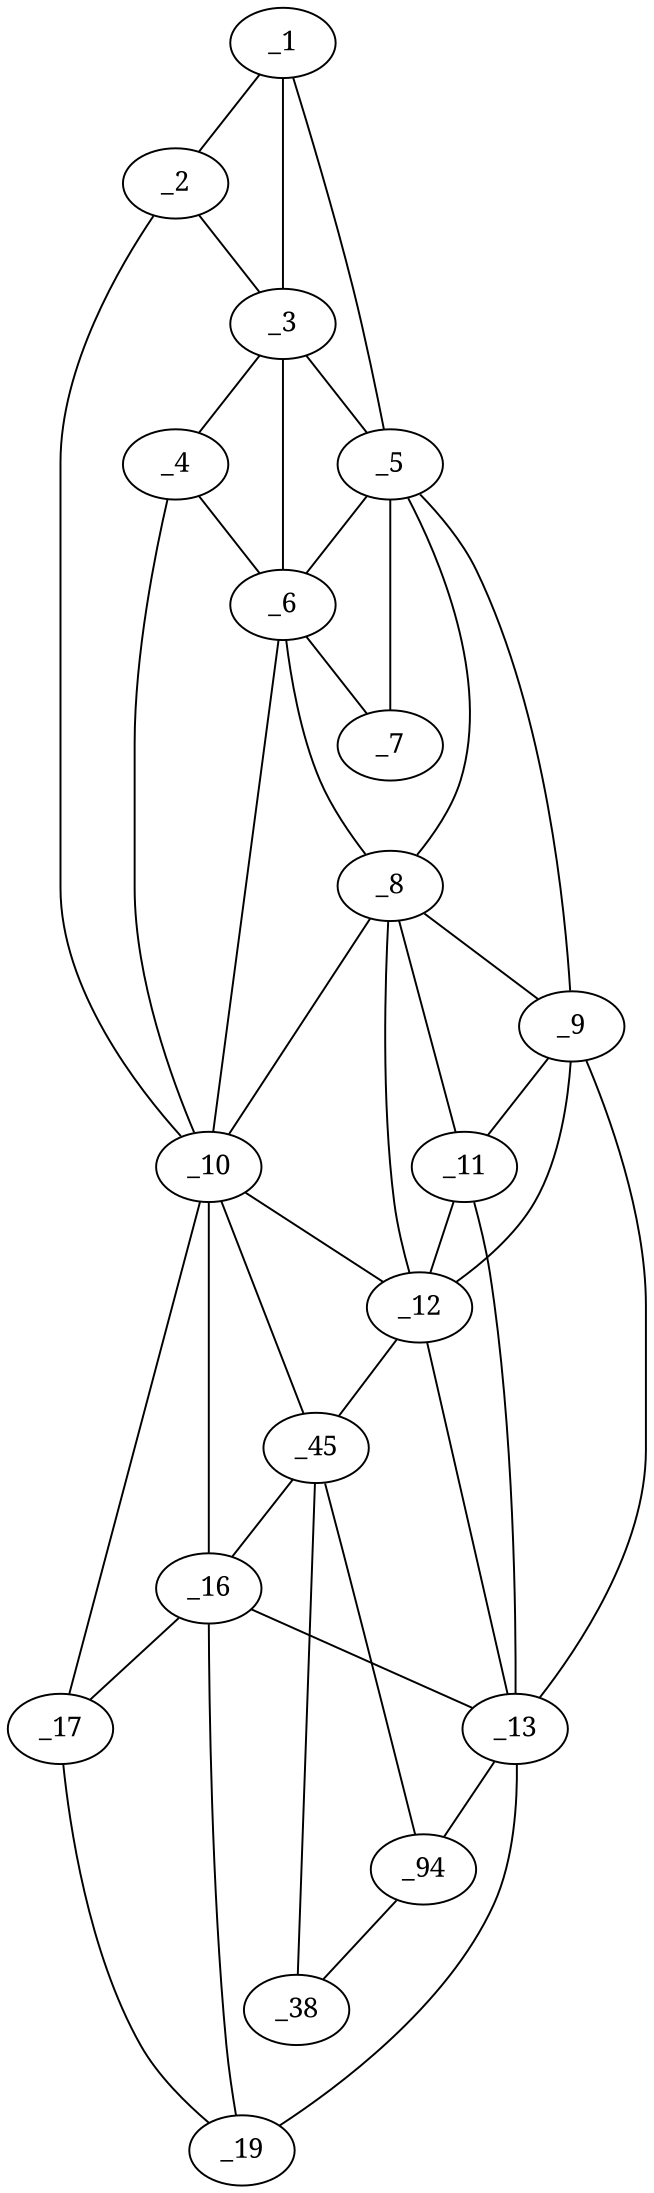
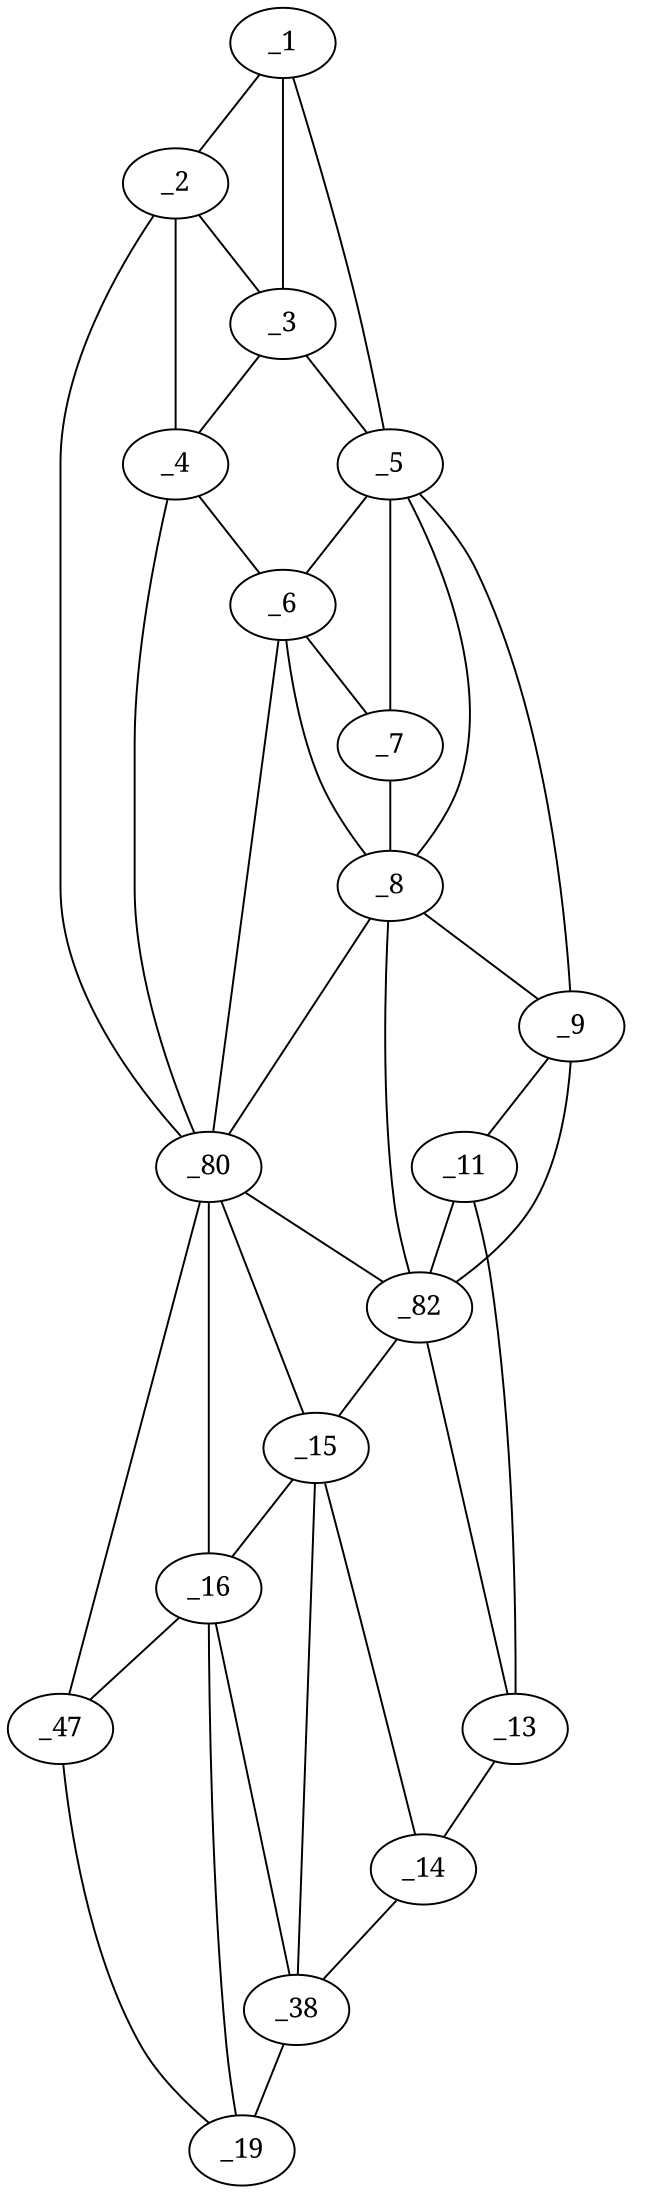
none -> (176, 324)
(283, 464) -> none
(427, 1026) -> (390, 816)
(209, 1167) -> (209, 1167)
(420, 1307) -> (420, 1307)
(646, 1388) -> none
(316, 1448) -> (316, 1448)
(356, 1656) -> (253, 1799)
(60, 1729) -> (60, 1729)
(423, 1869) -> (423, 1869)
(449, 1976) -> (269, 2080)
